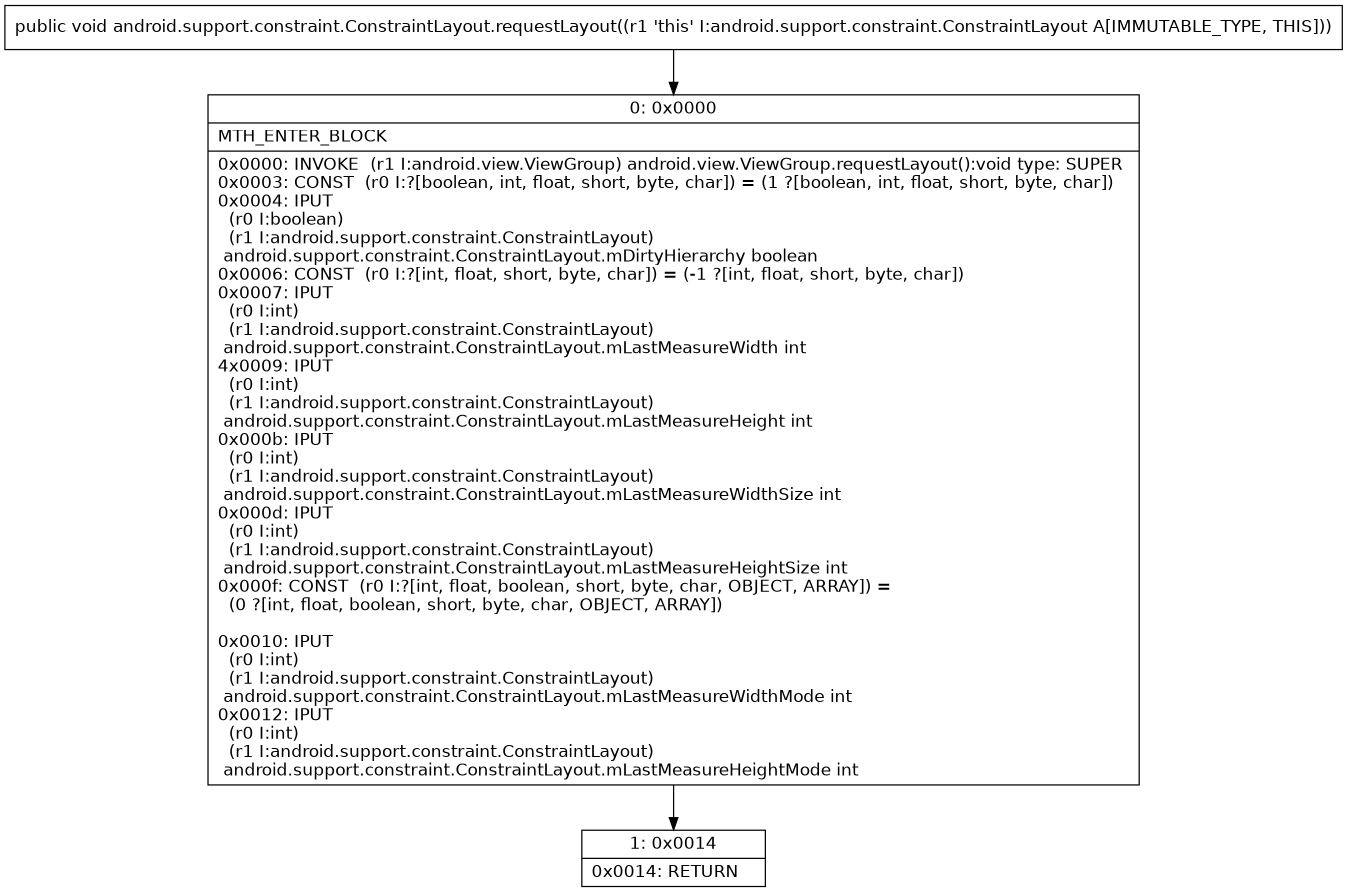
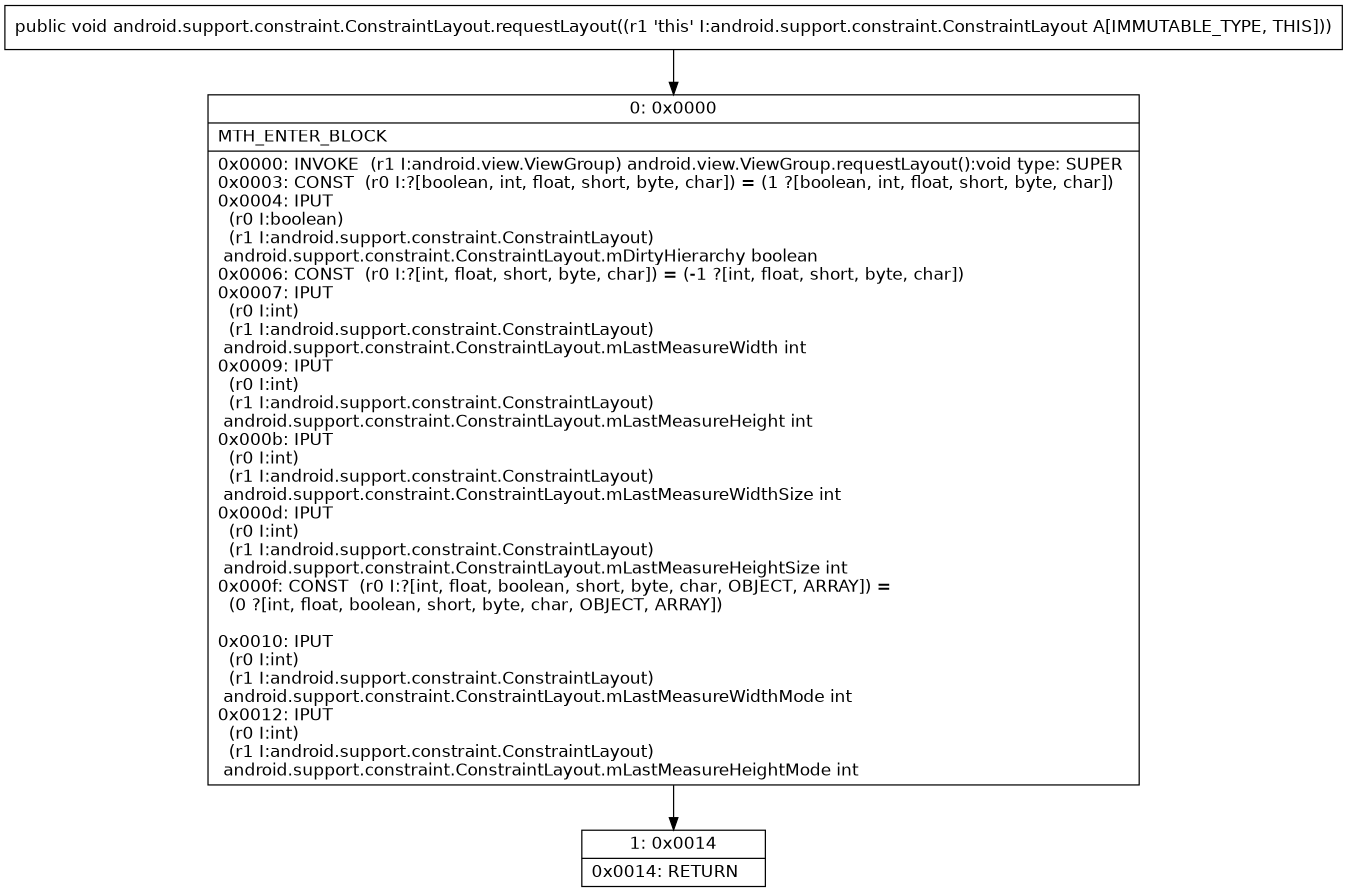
(281, 366) -> (281, 366)
